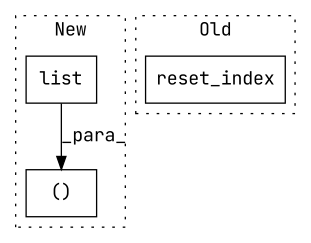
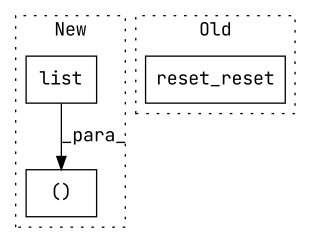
(215, 80) -> (215, 80)
